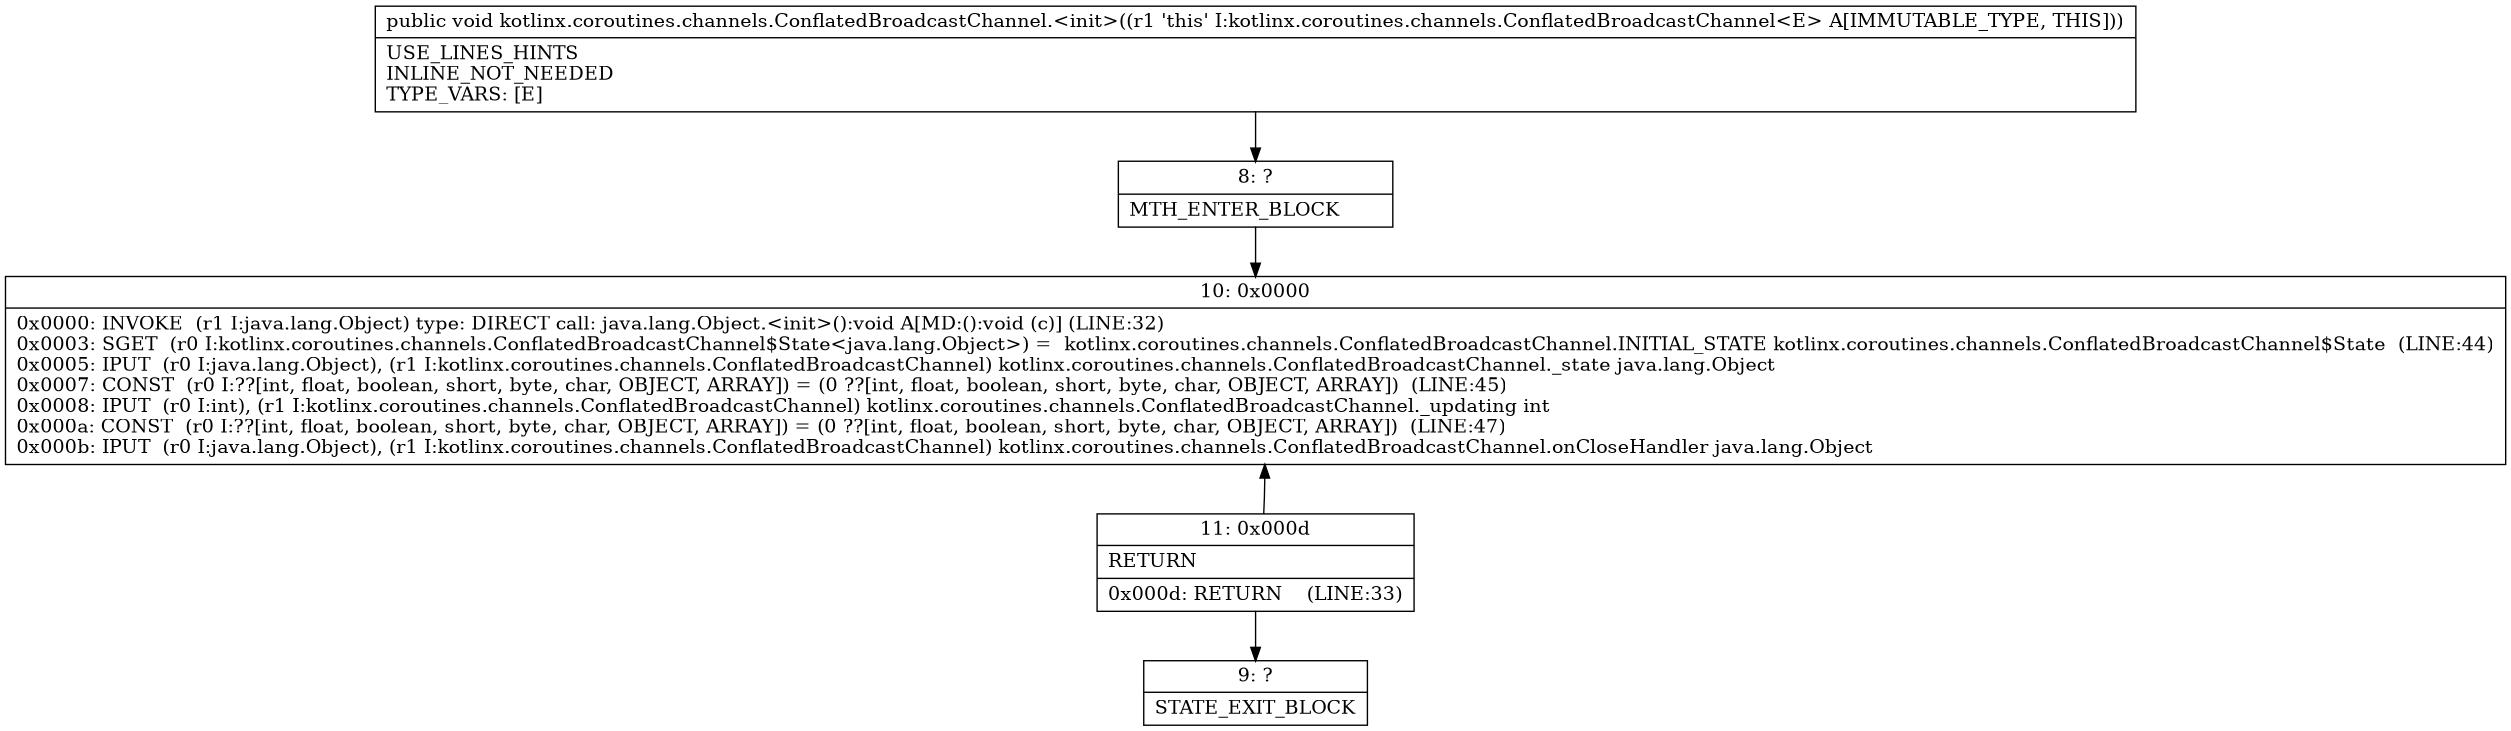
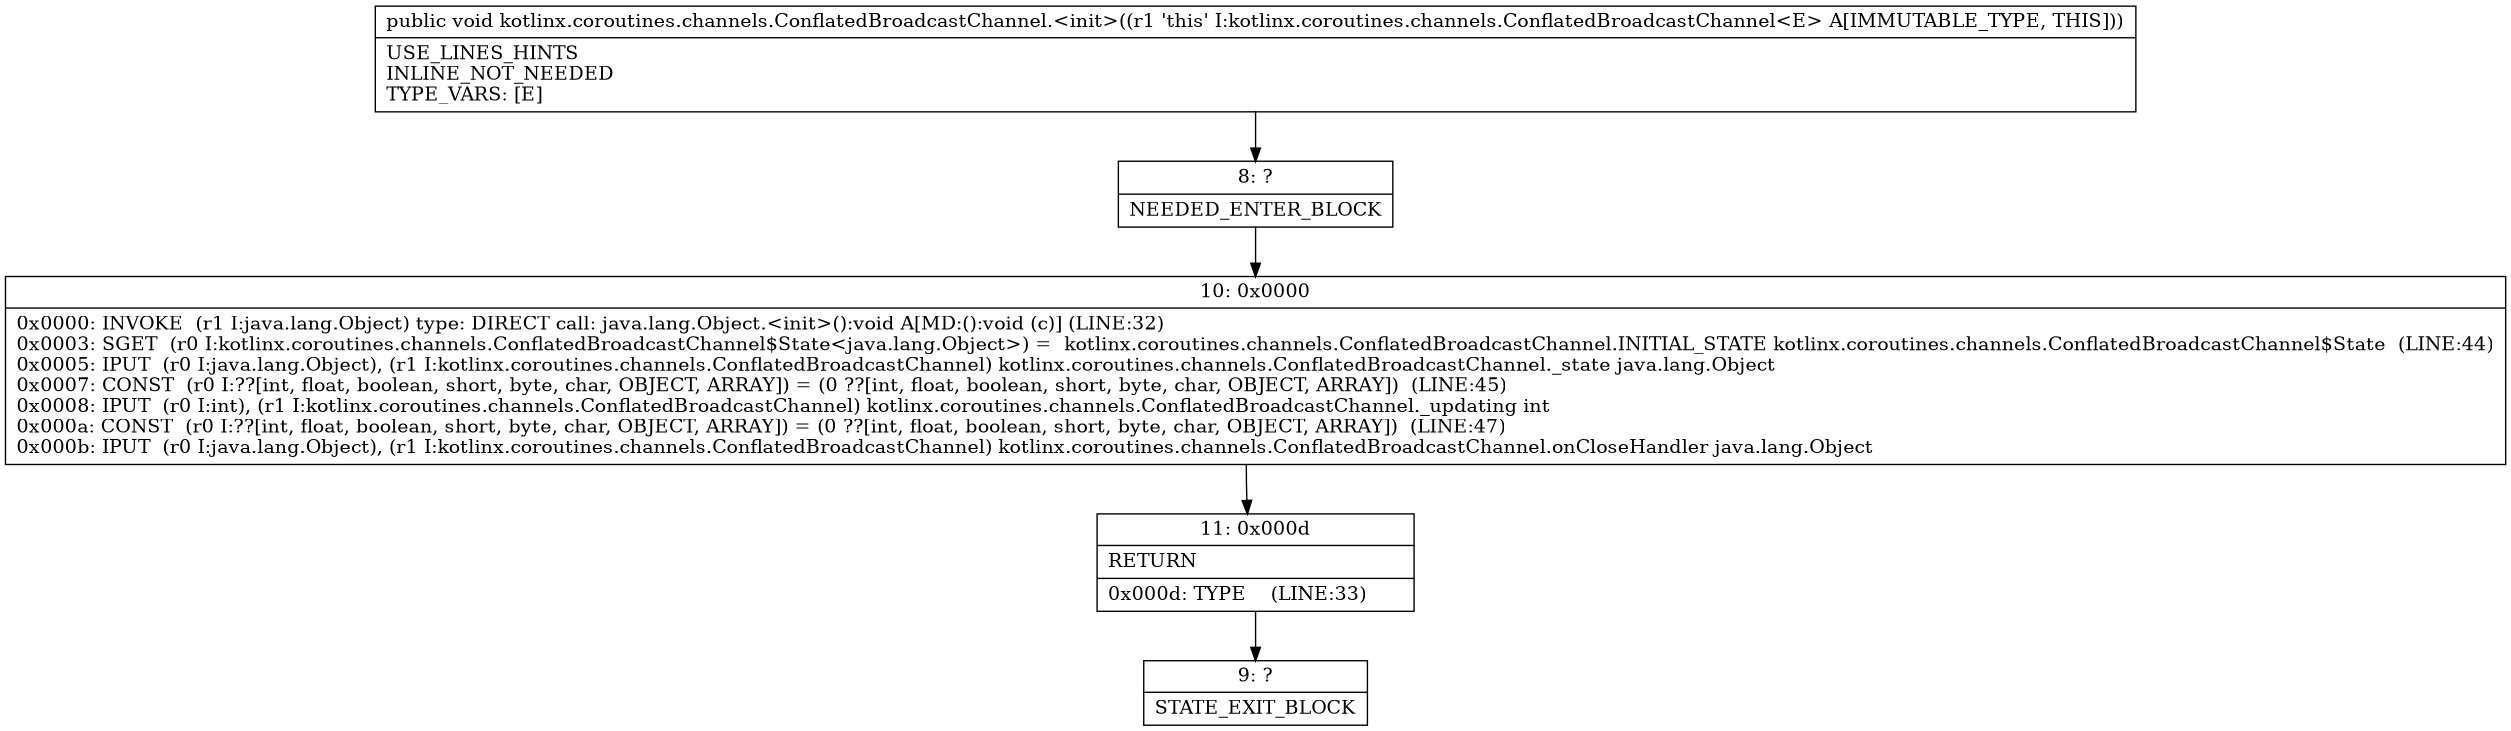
(1235, 210) -> (1256, 210)
(1264, 496) -> (1246, 482)
(1256, 594) -> (1238, 594)
